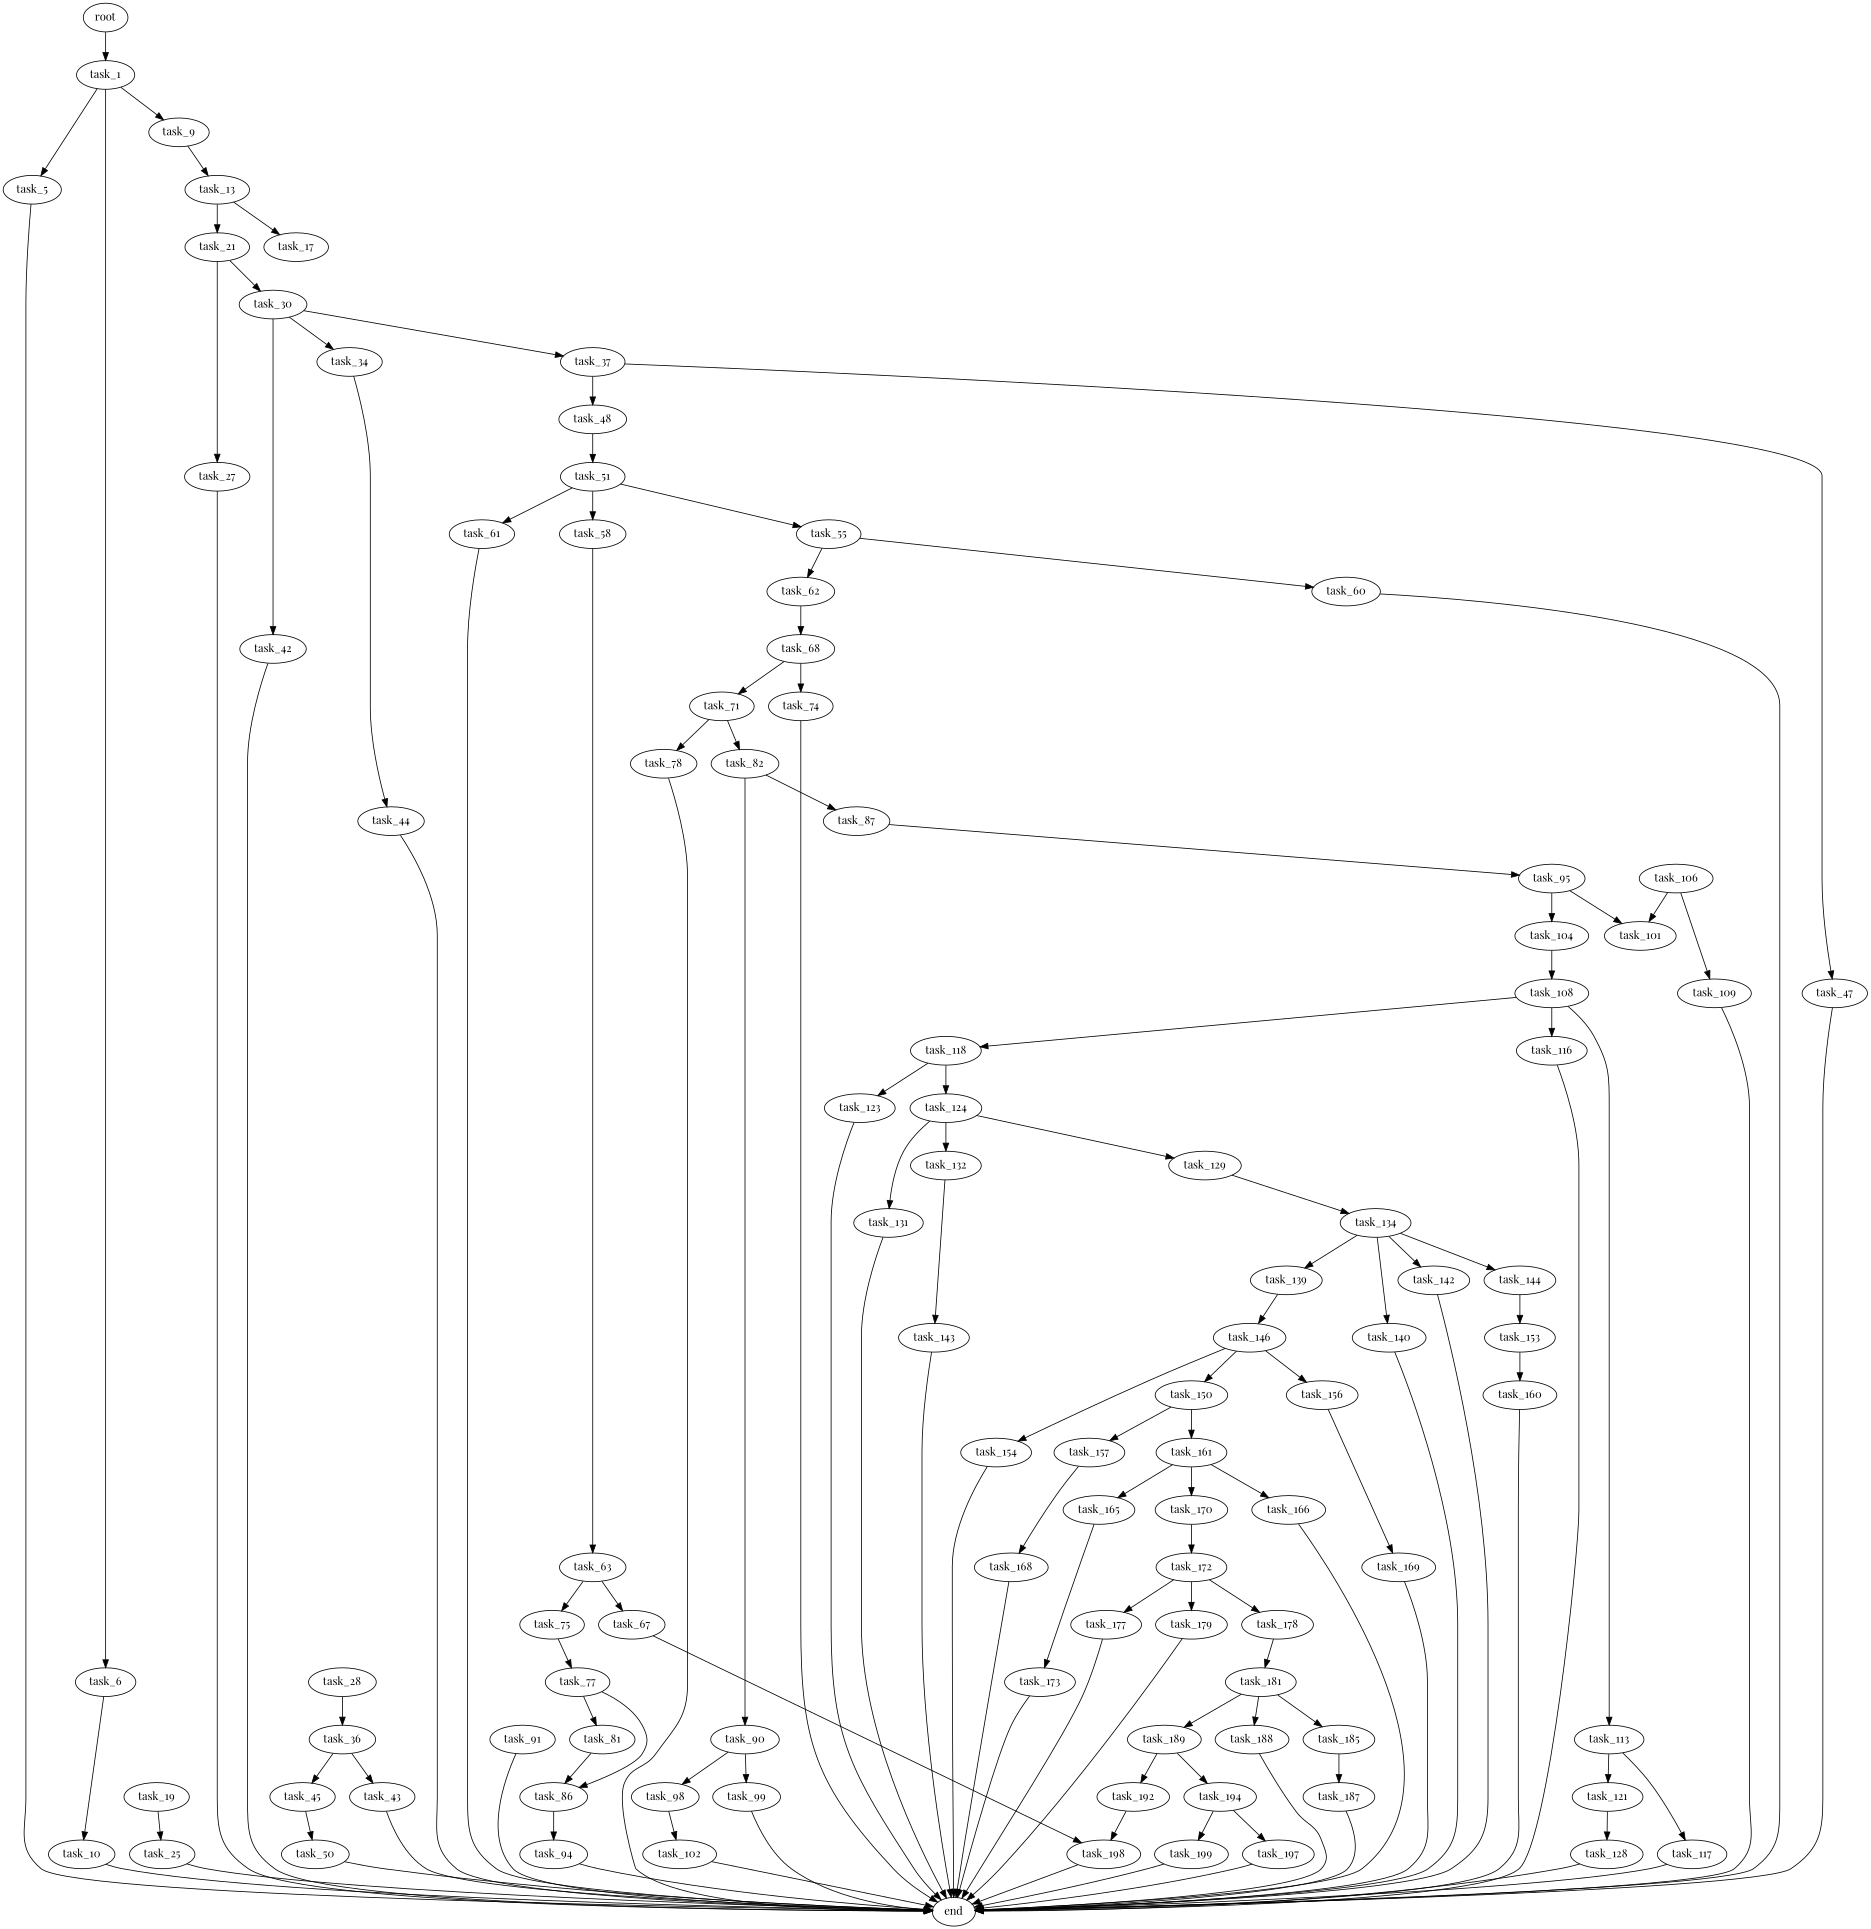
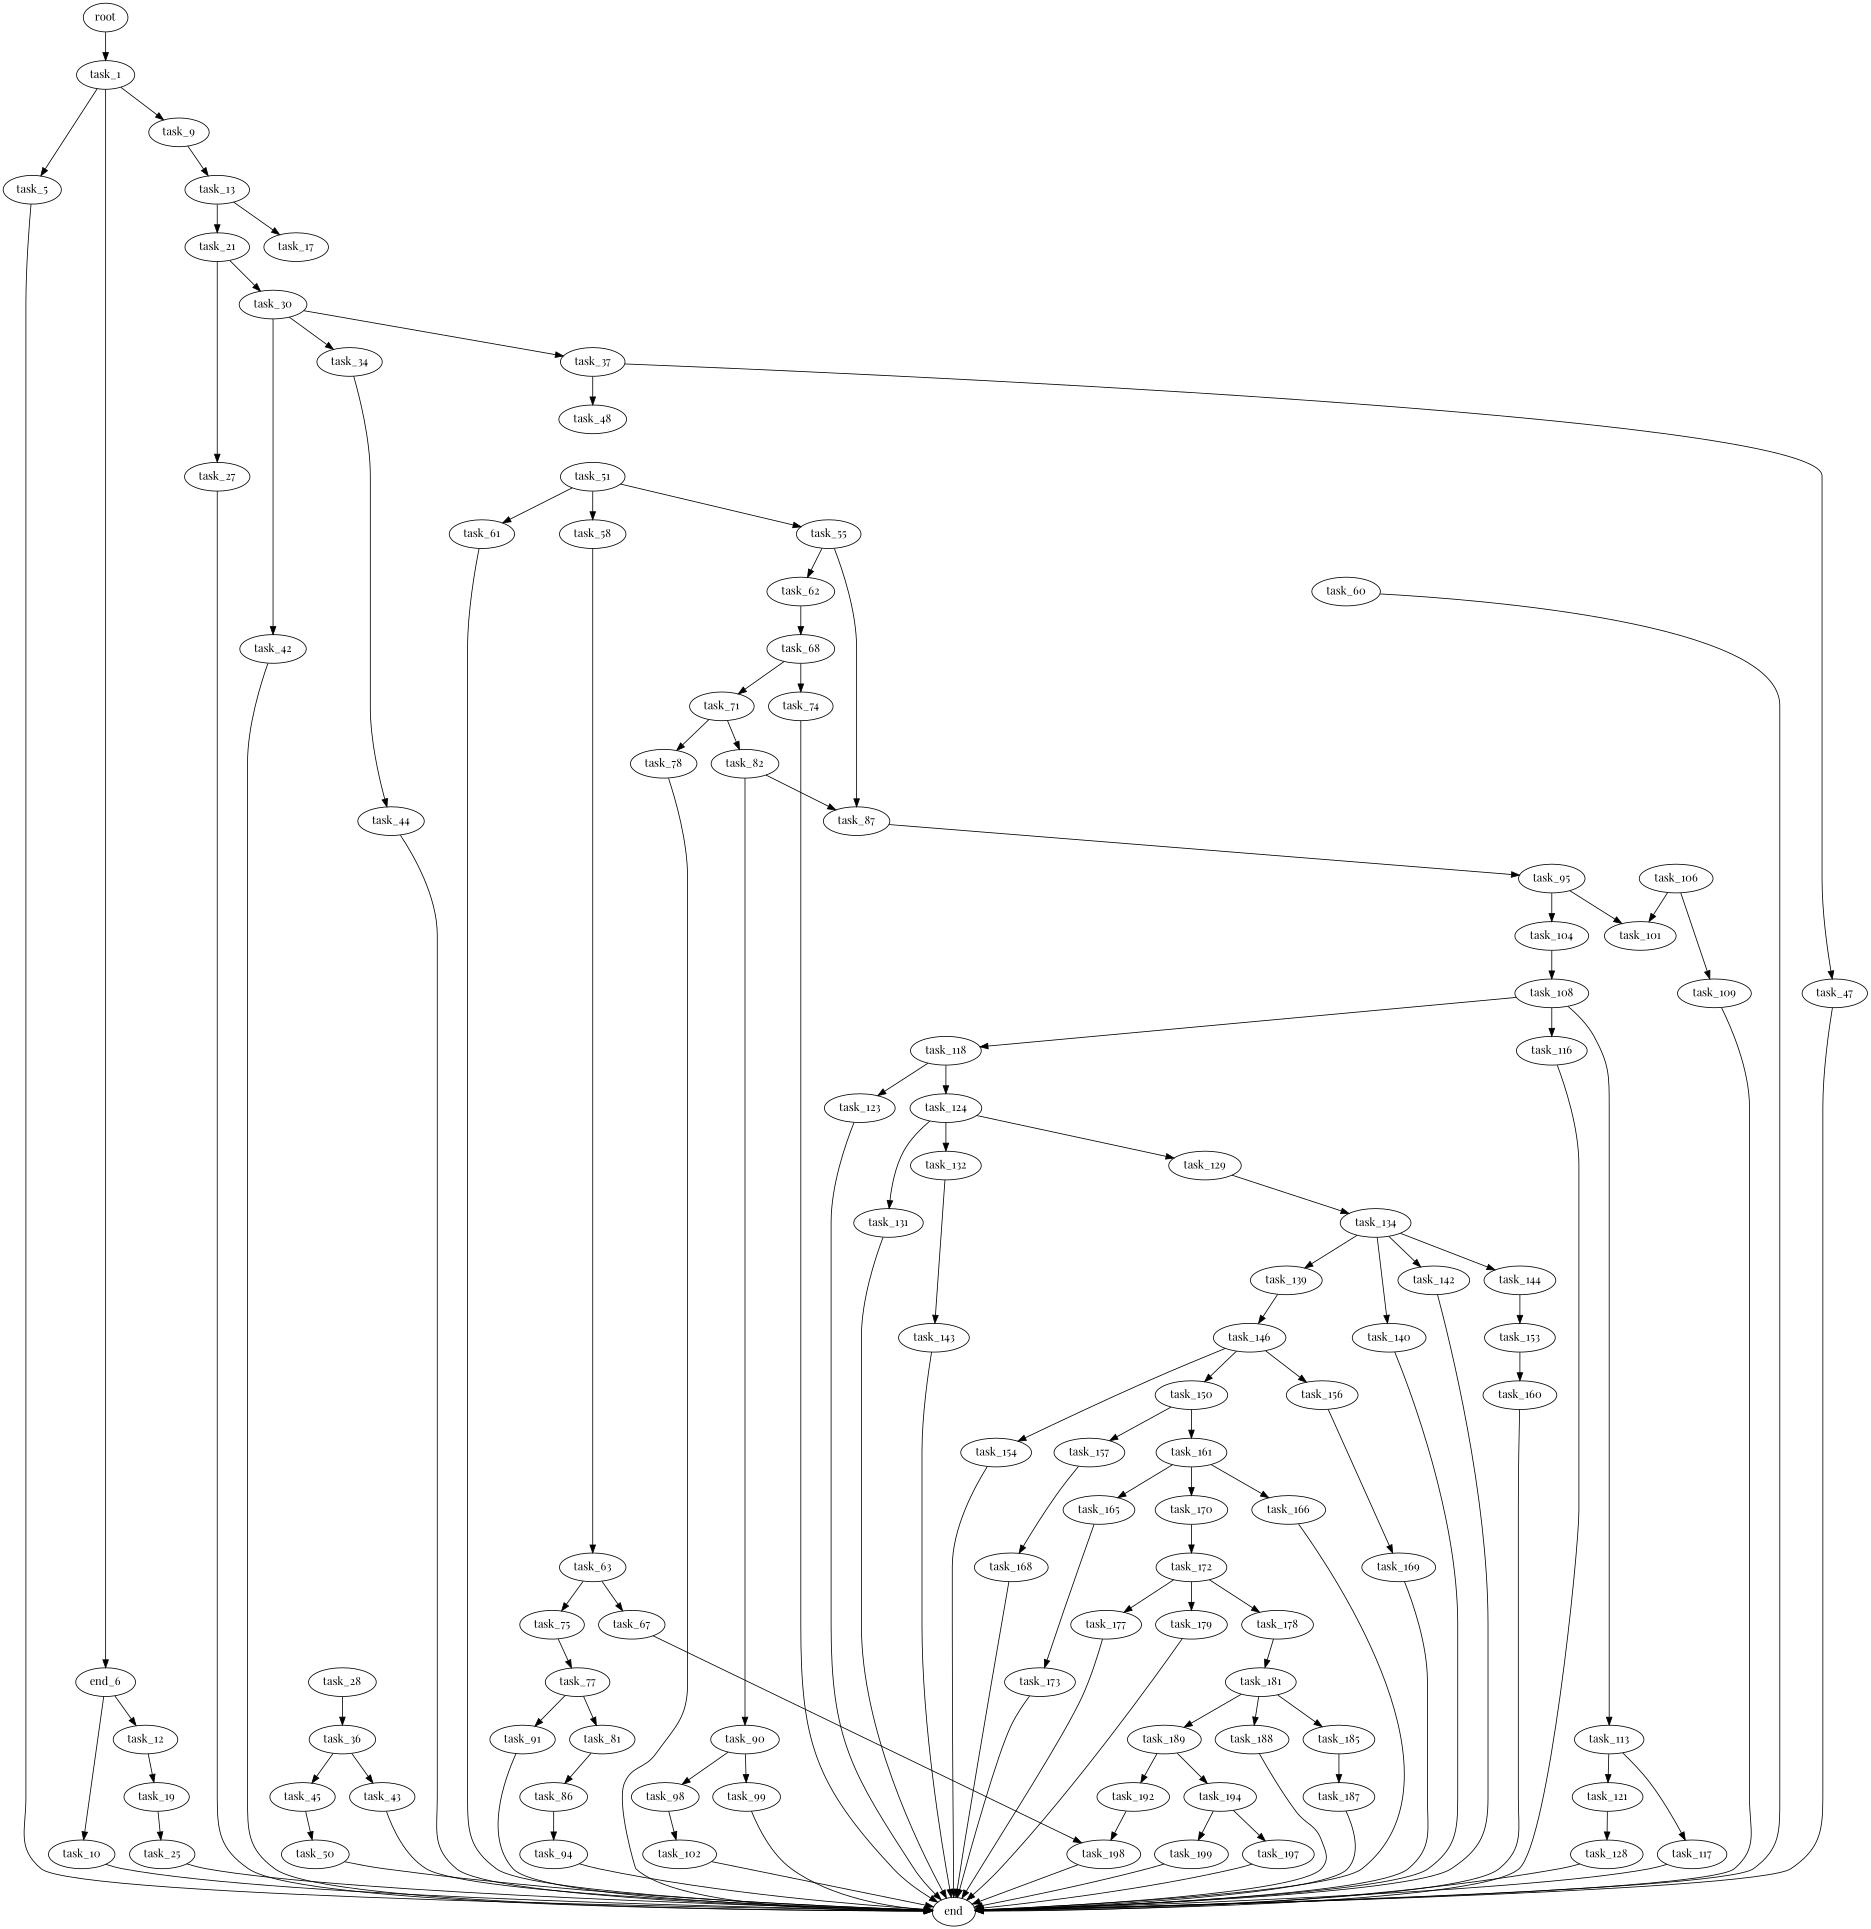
(593, 444) -> none
(1082, 562) -> (857, 672)
(106, 1682) -> (106, 1682)
none -> (145, 1740)
(646, 1745) -> (553, 1708)
